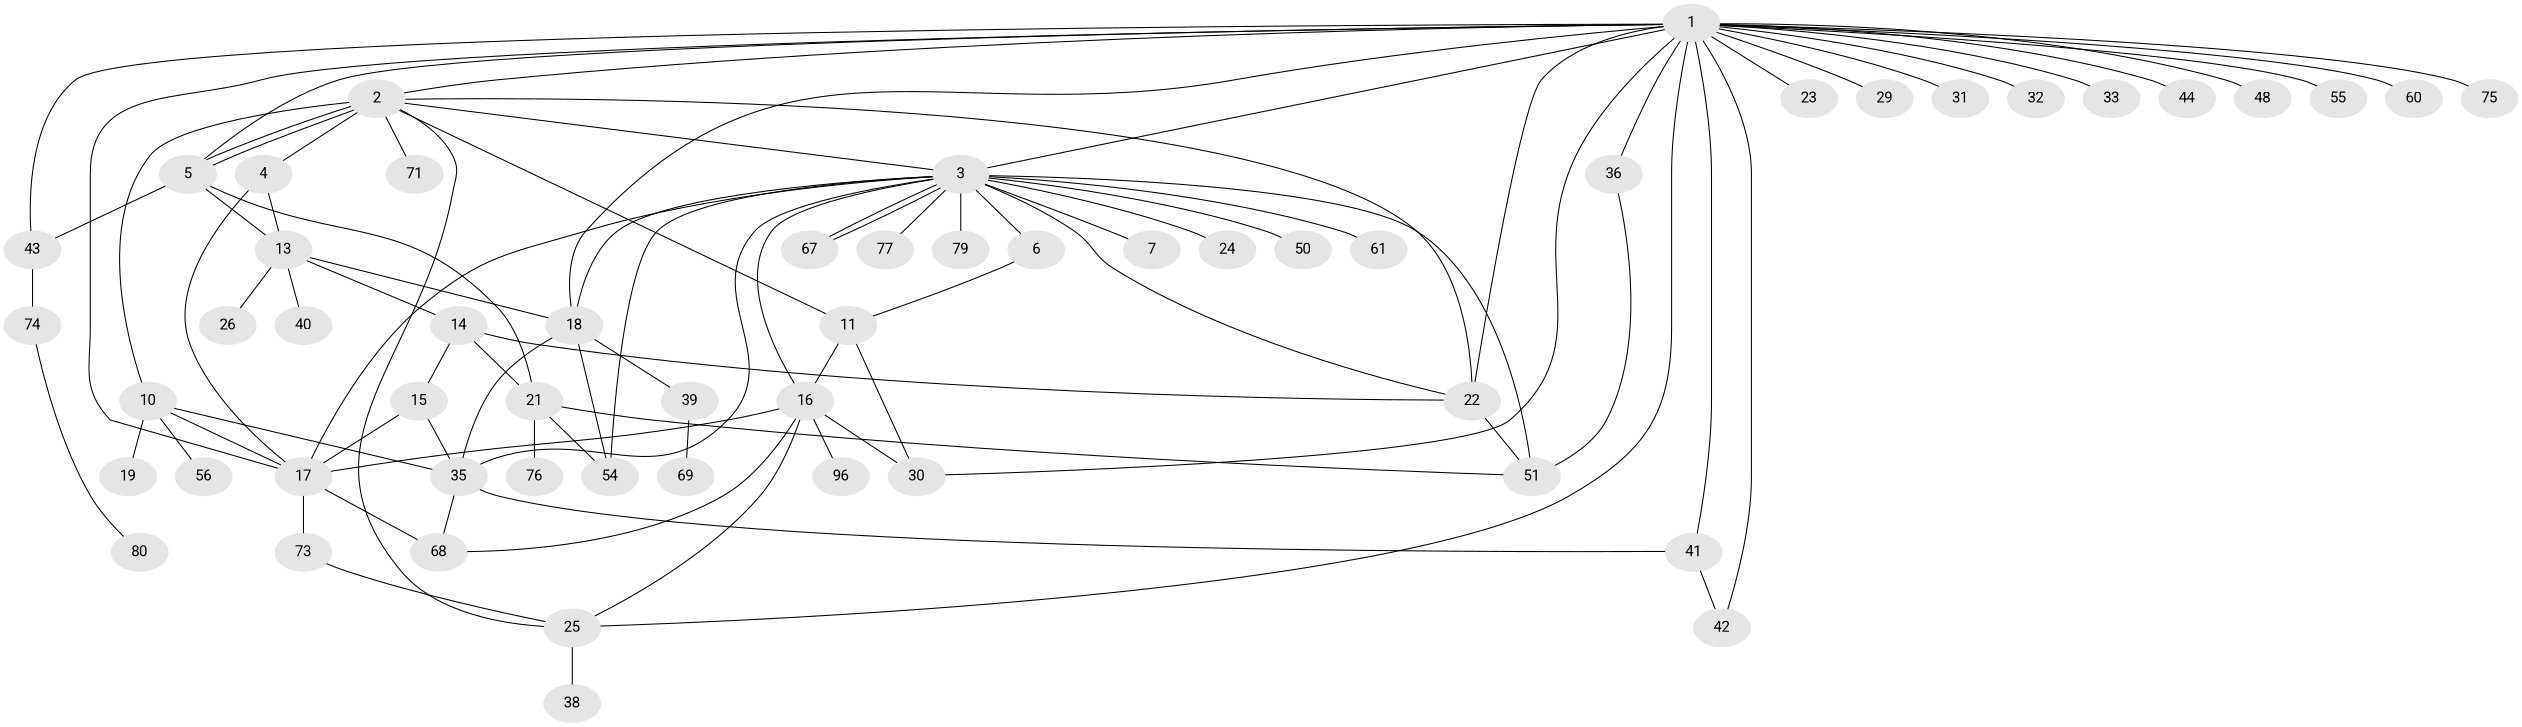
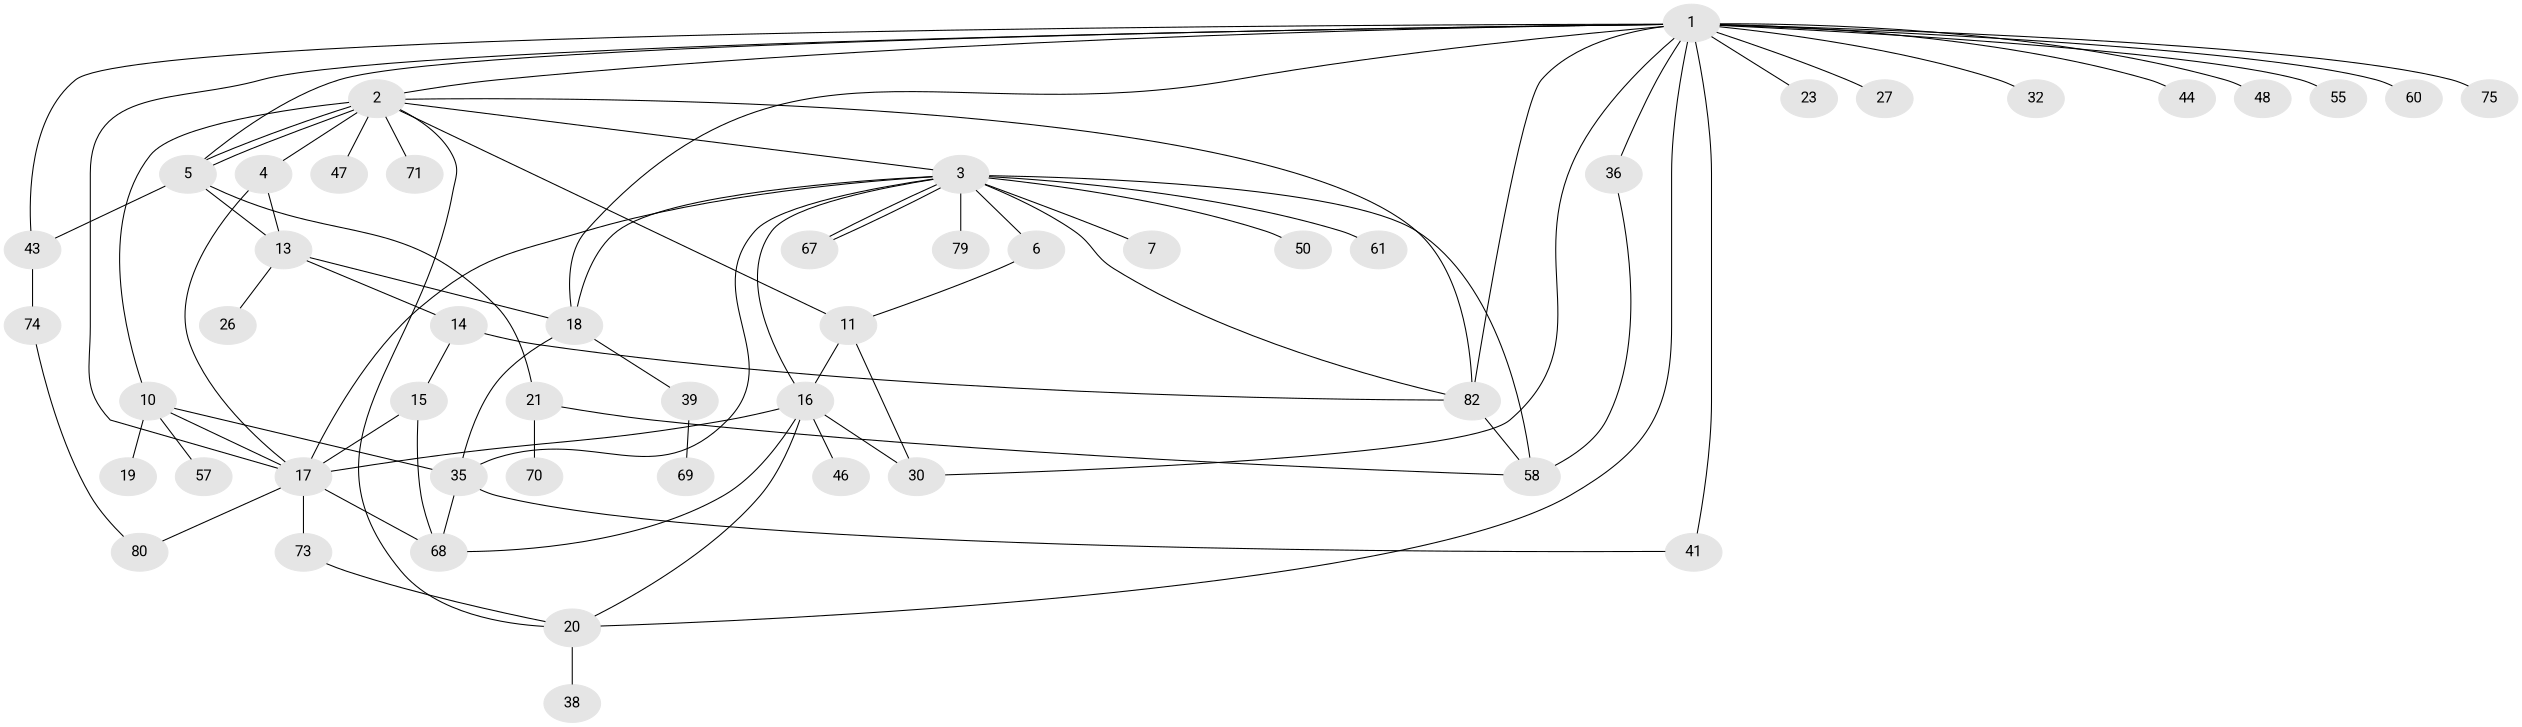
(1326, 99) -> none
(1885, 99) -> (1885, 99)
(1960, 99) -> none
(2112, 99) -> none
none -> (339, 174)
(885, 250) -> none
(1227, 250) -> none
(303, 325) -> none
(497, 363) -> none
(1472, 401) -> (1472, 401)
(439, 439) -> (419, 478)
(204, 477) -> (204, 477)
(534, 477) -> (534, 477)
(610, 477) -> none
(841, 477) -> (841, 477)
(1532, 477) -> (1532, 477)
none -> (222, 514)
(572, 628) -> (572, 628)
(1722, 628) -> none
